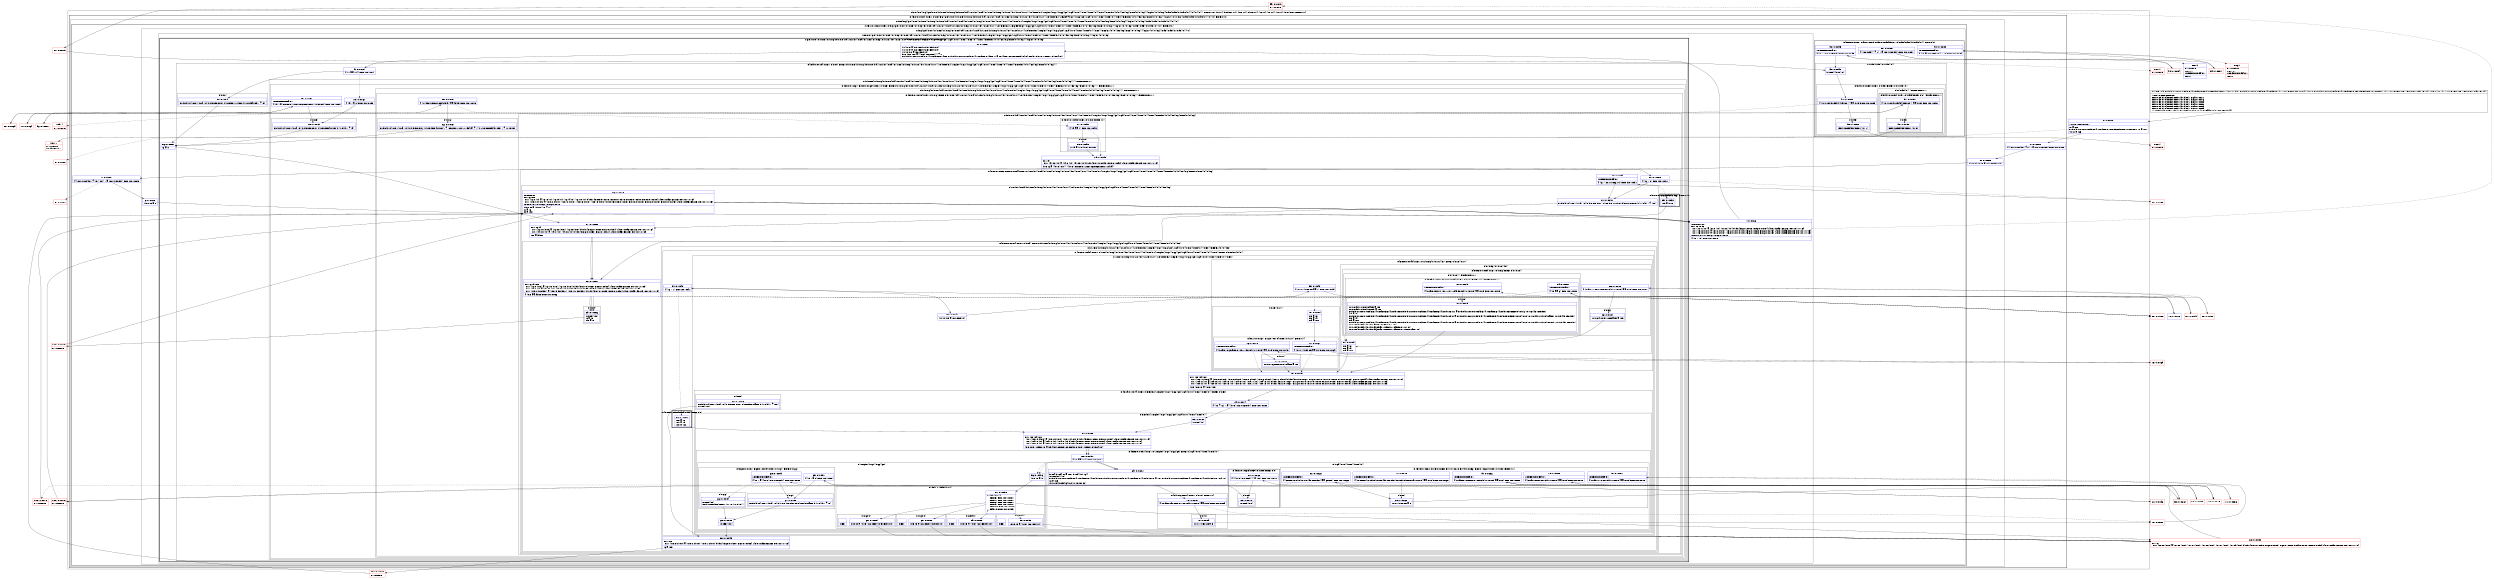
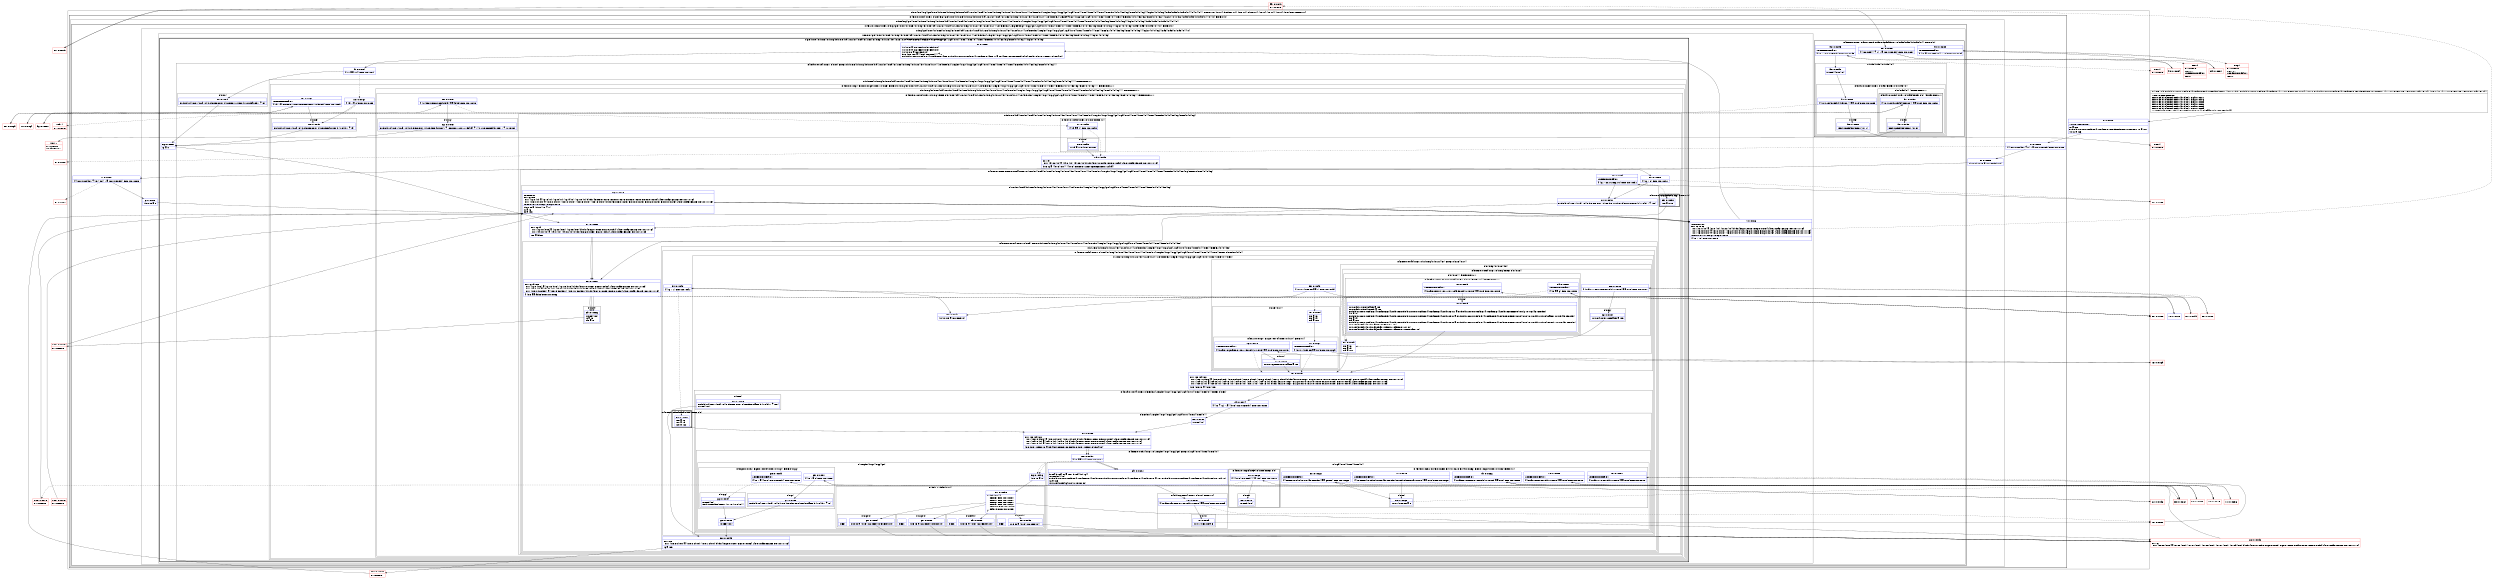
(945, 61) -> (980, 10)
(2195, 71) -> (2195, 71)
(1067, 137) -> (1037, 152)
(1137, 302) -> (1138, 302)
(658, 486) -> none
(682, 486) -> (1760, 485)
(783, 490) -> none
(1798, 492) -> (1798, 492)
(1025, 524) -> (1025, 524)
